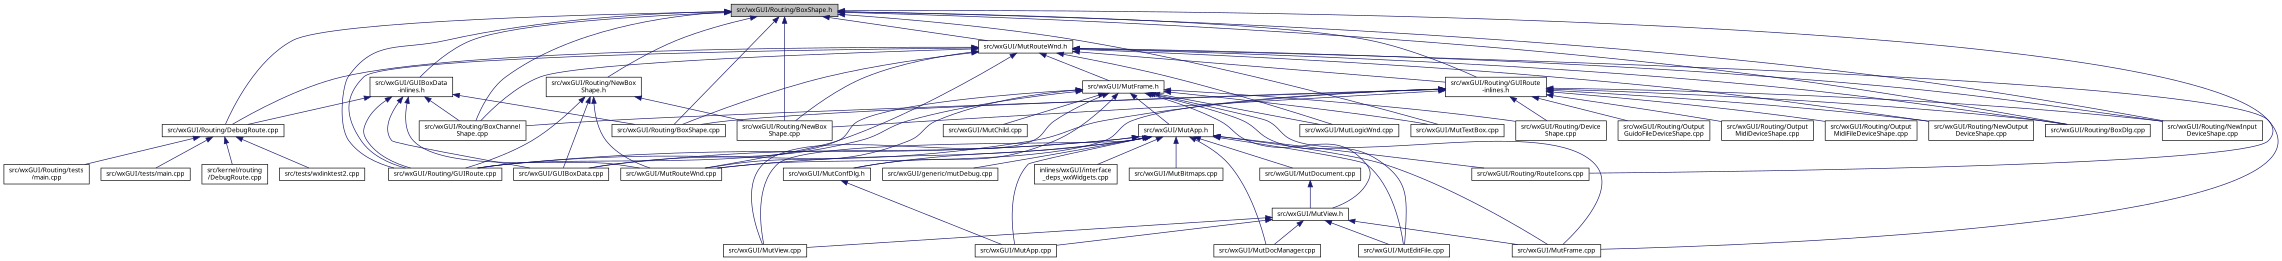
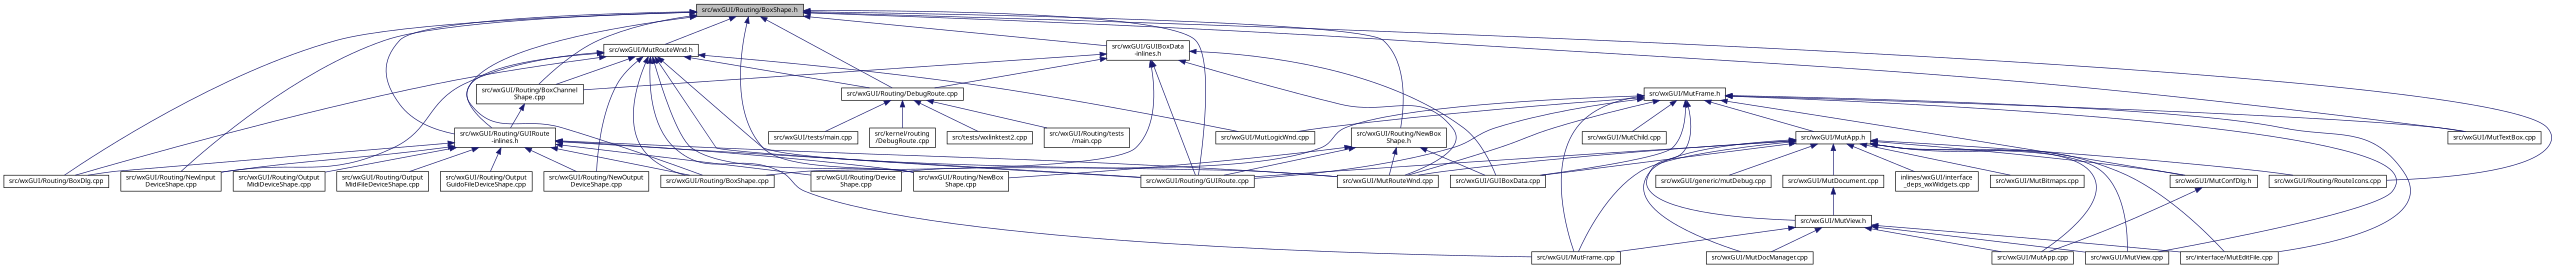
(1077, 68) -> none
(777, 113) -> (516, 119)
(1404, 251) -> (2229, 258)
